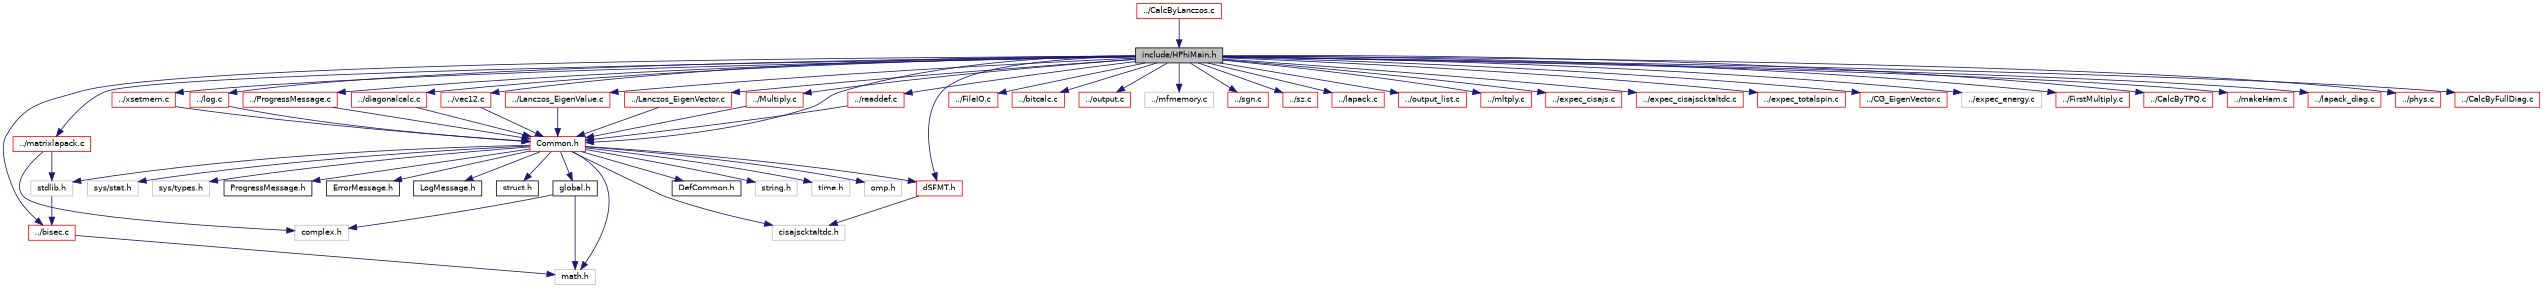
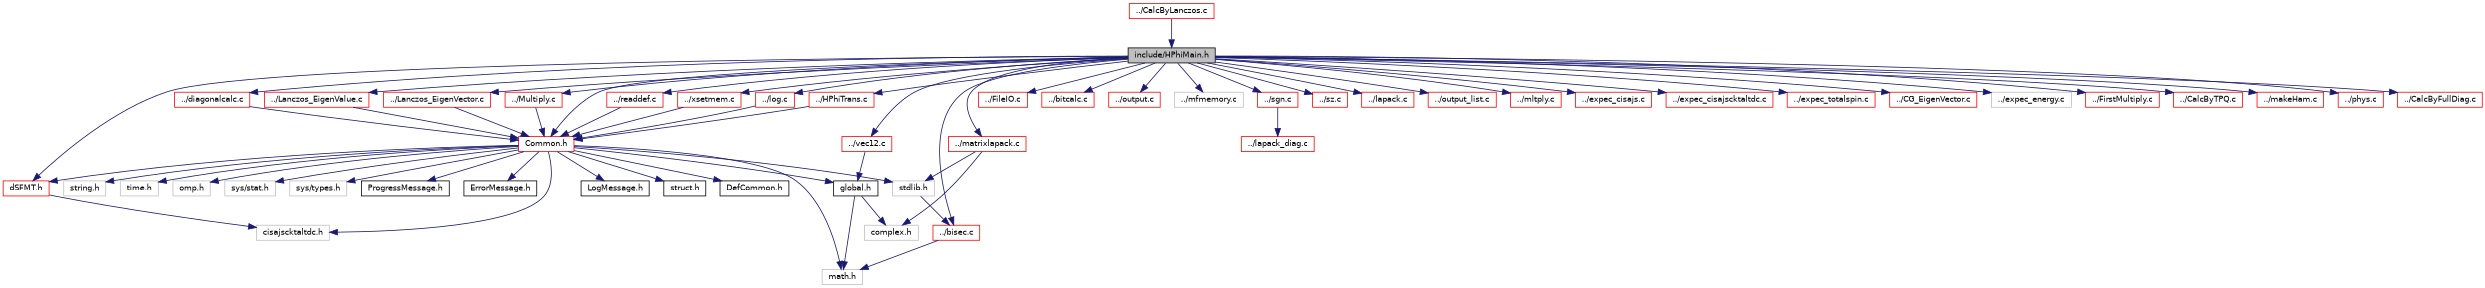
(1762, 68) -> (1278, 118)
(290, 100) -> (842, 100)
(508, 120) -> (862, 162)
